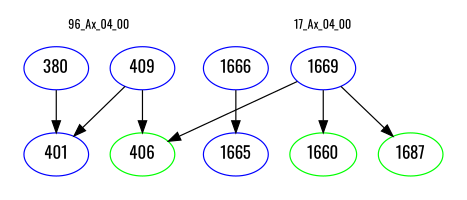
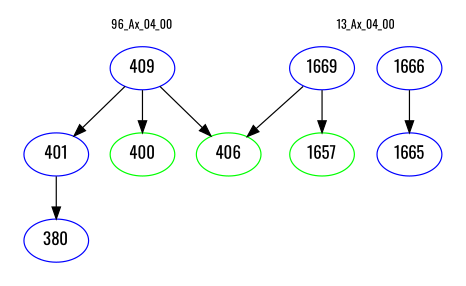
(323, 26) -> (366, 26)
(56, 105) -> (56, 192)
none -> (142, 154)
(323, 154) -> none
(411, 154) -> (322, 154)
